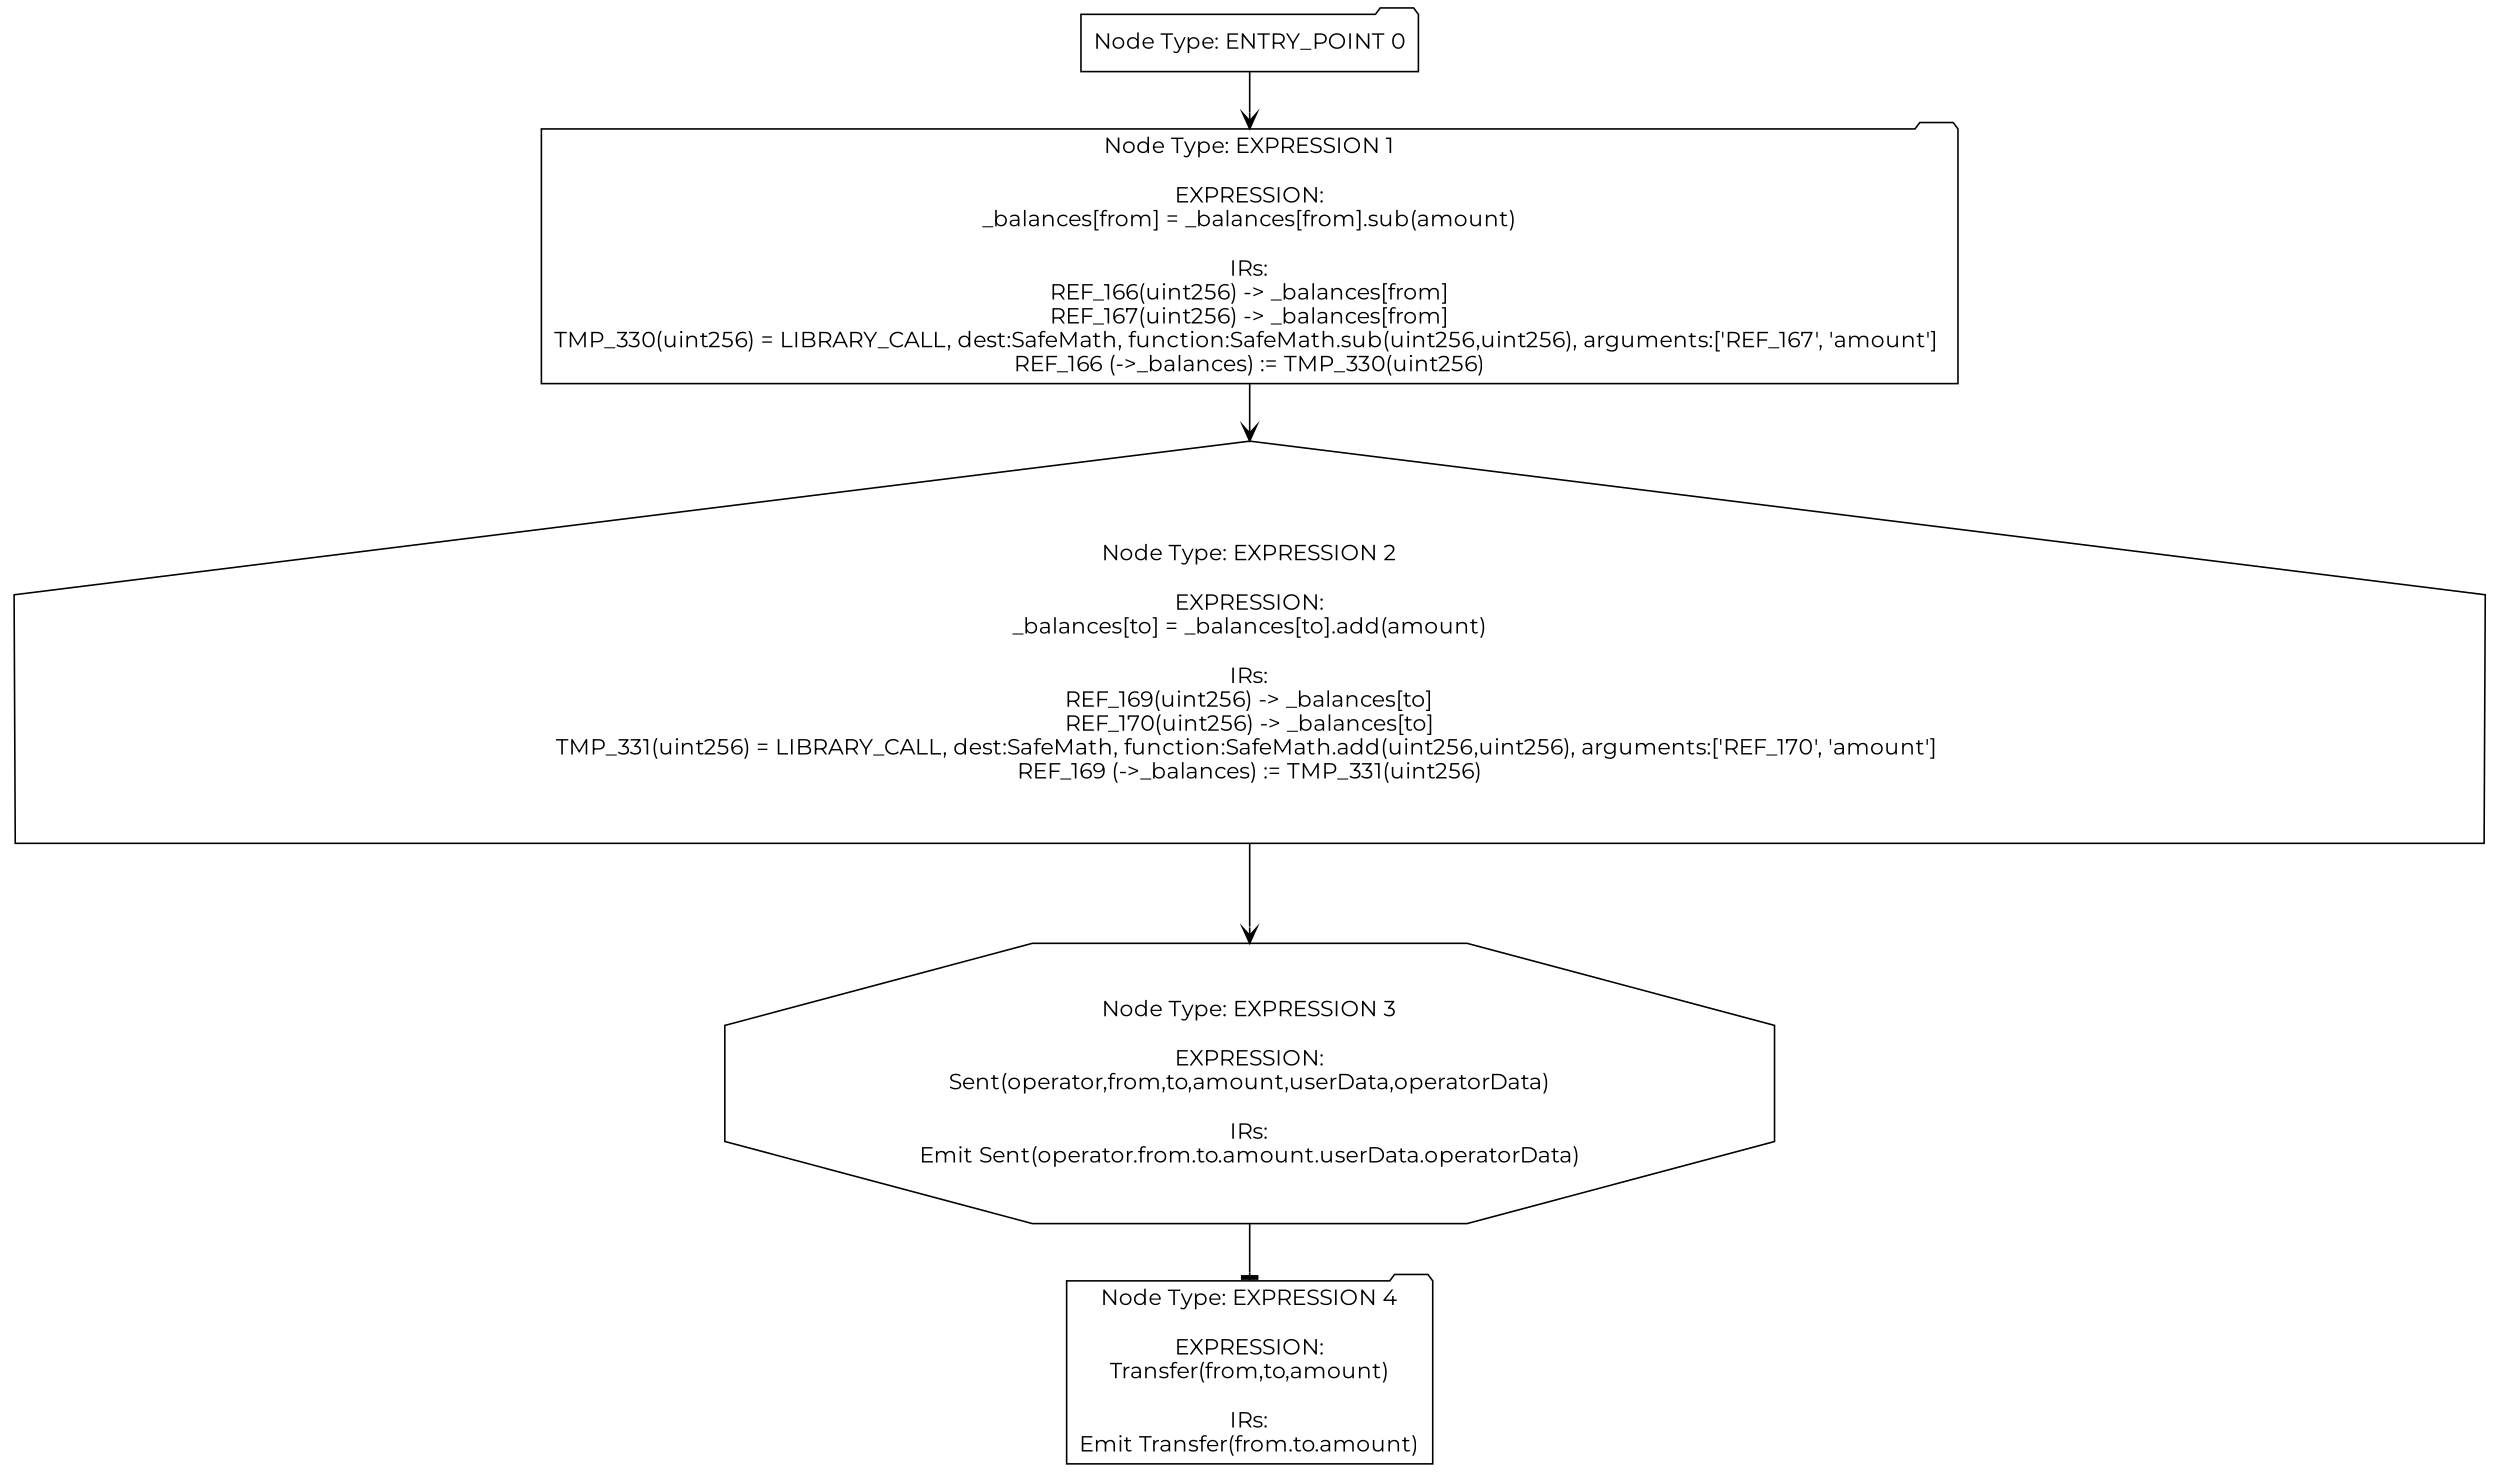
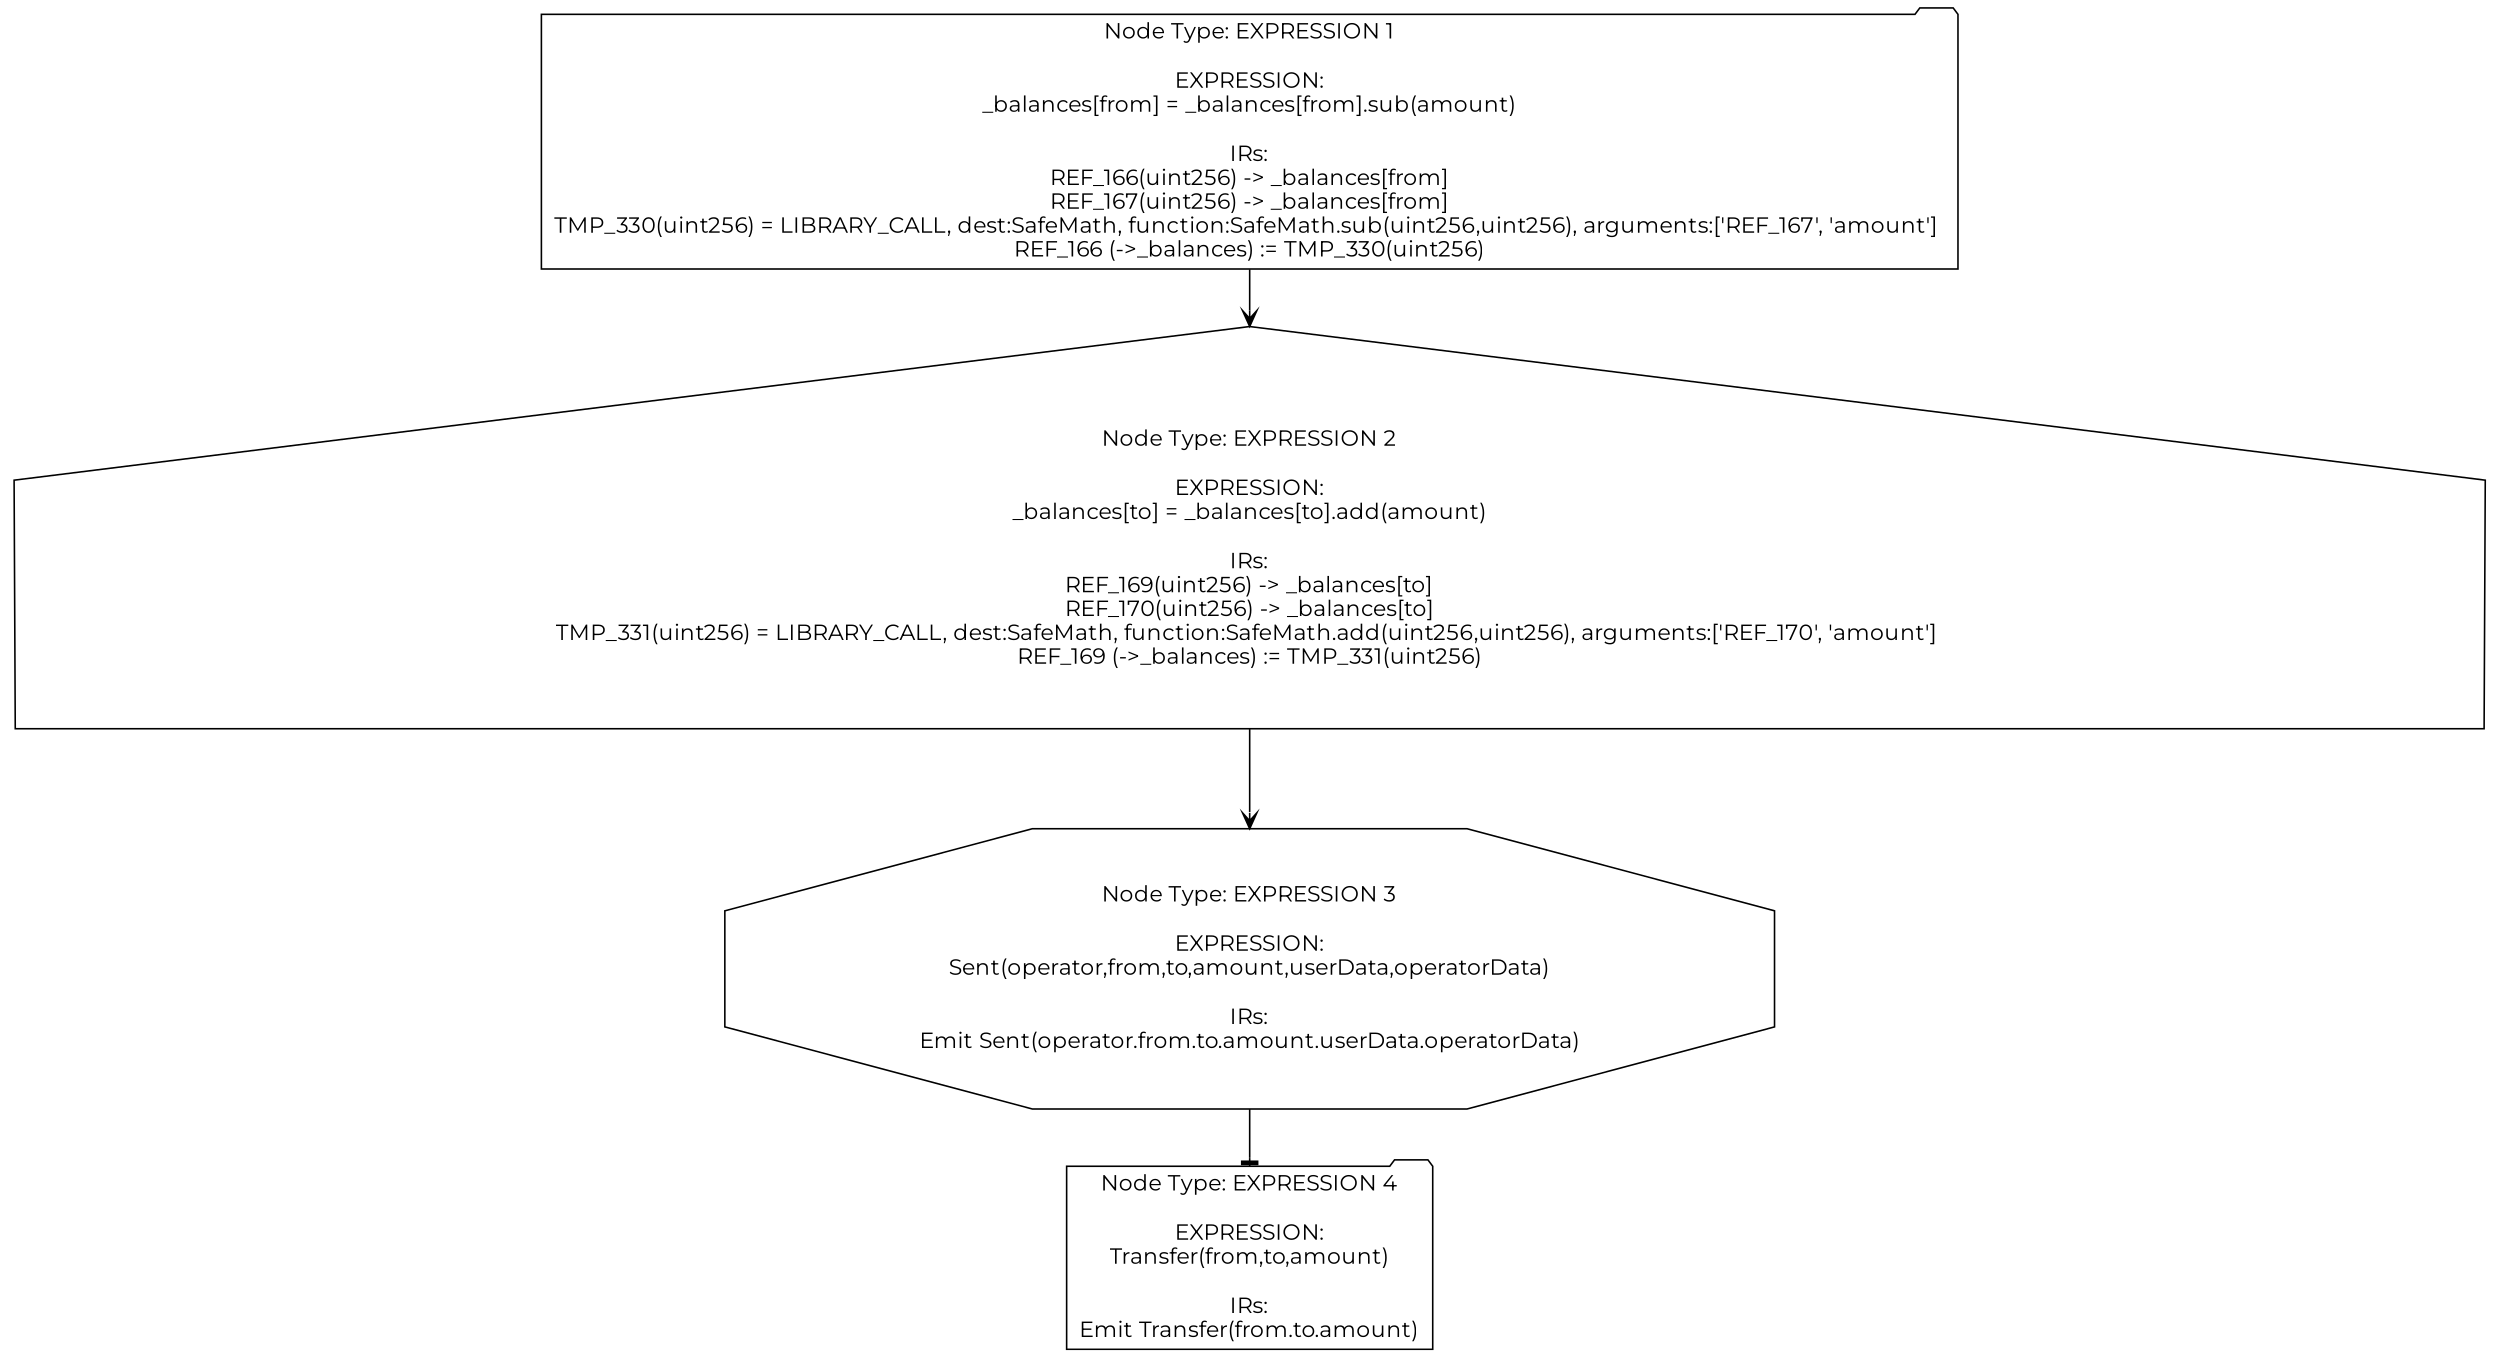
(1250, 43) -> none
